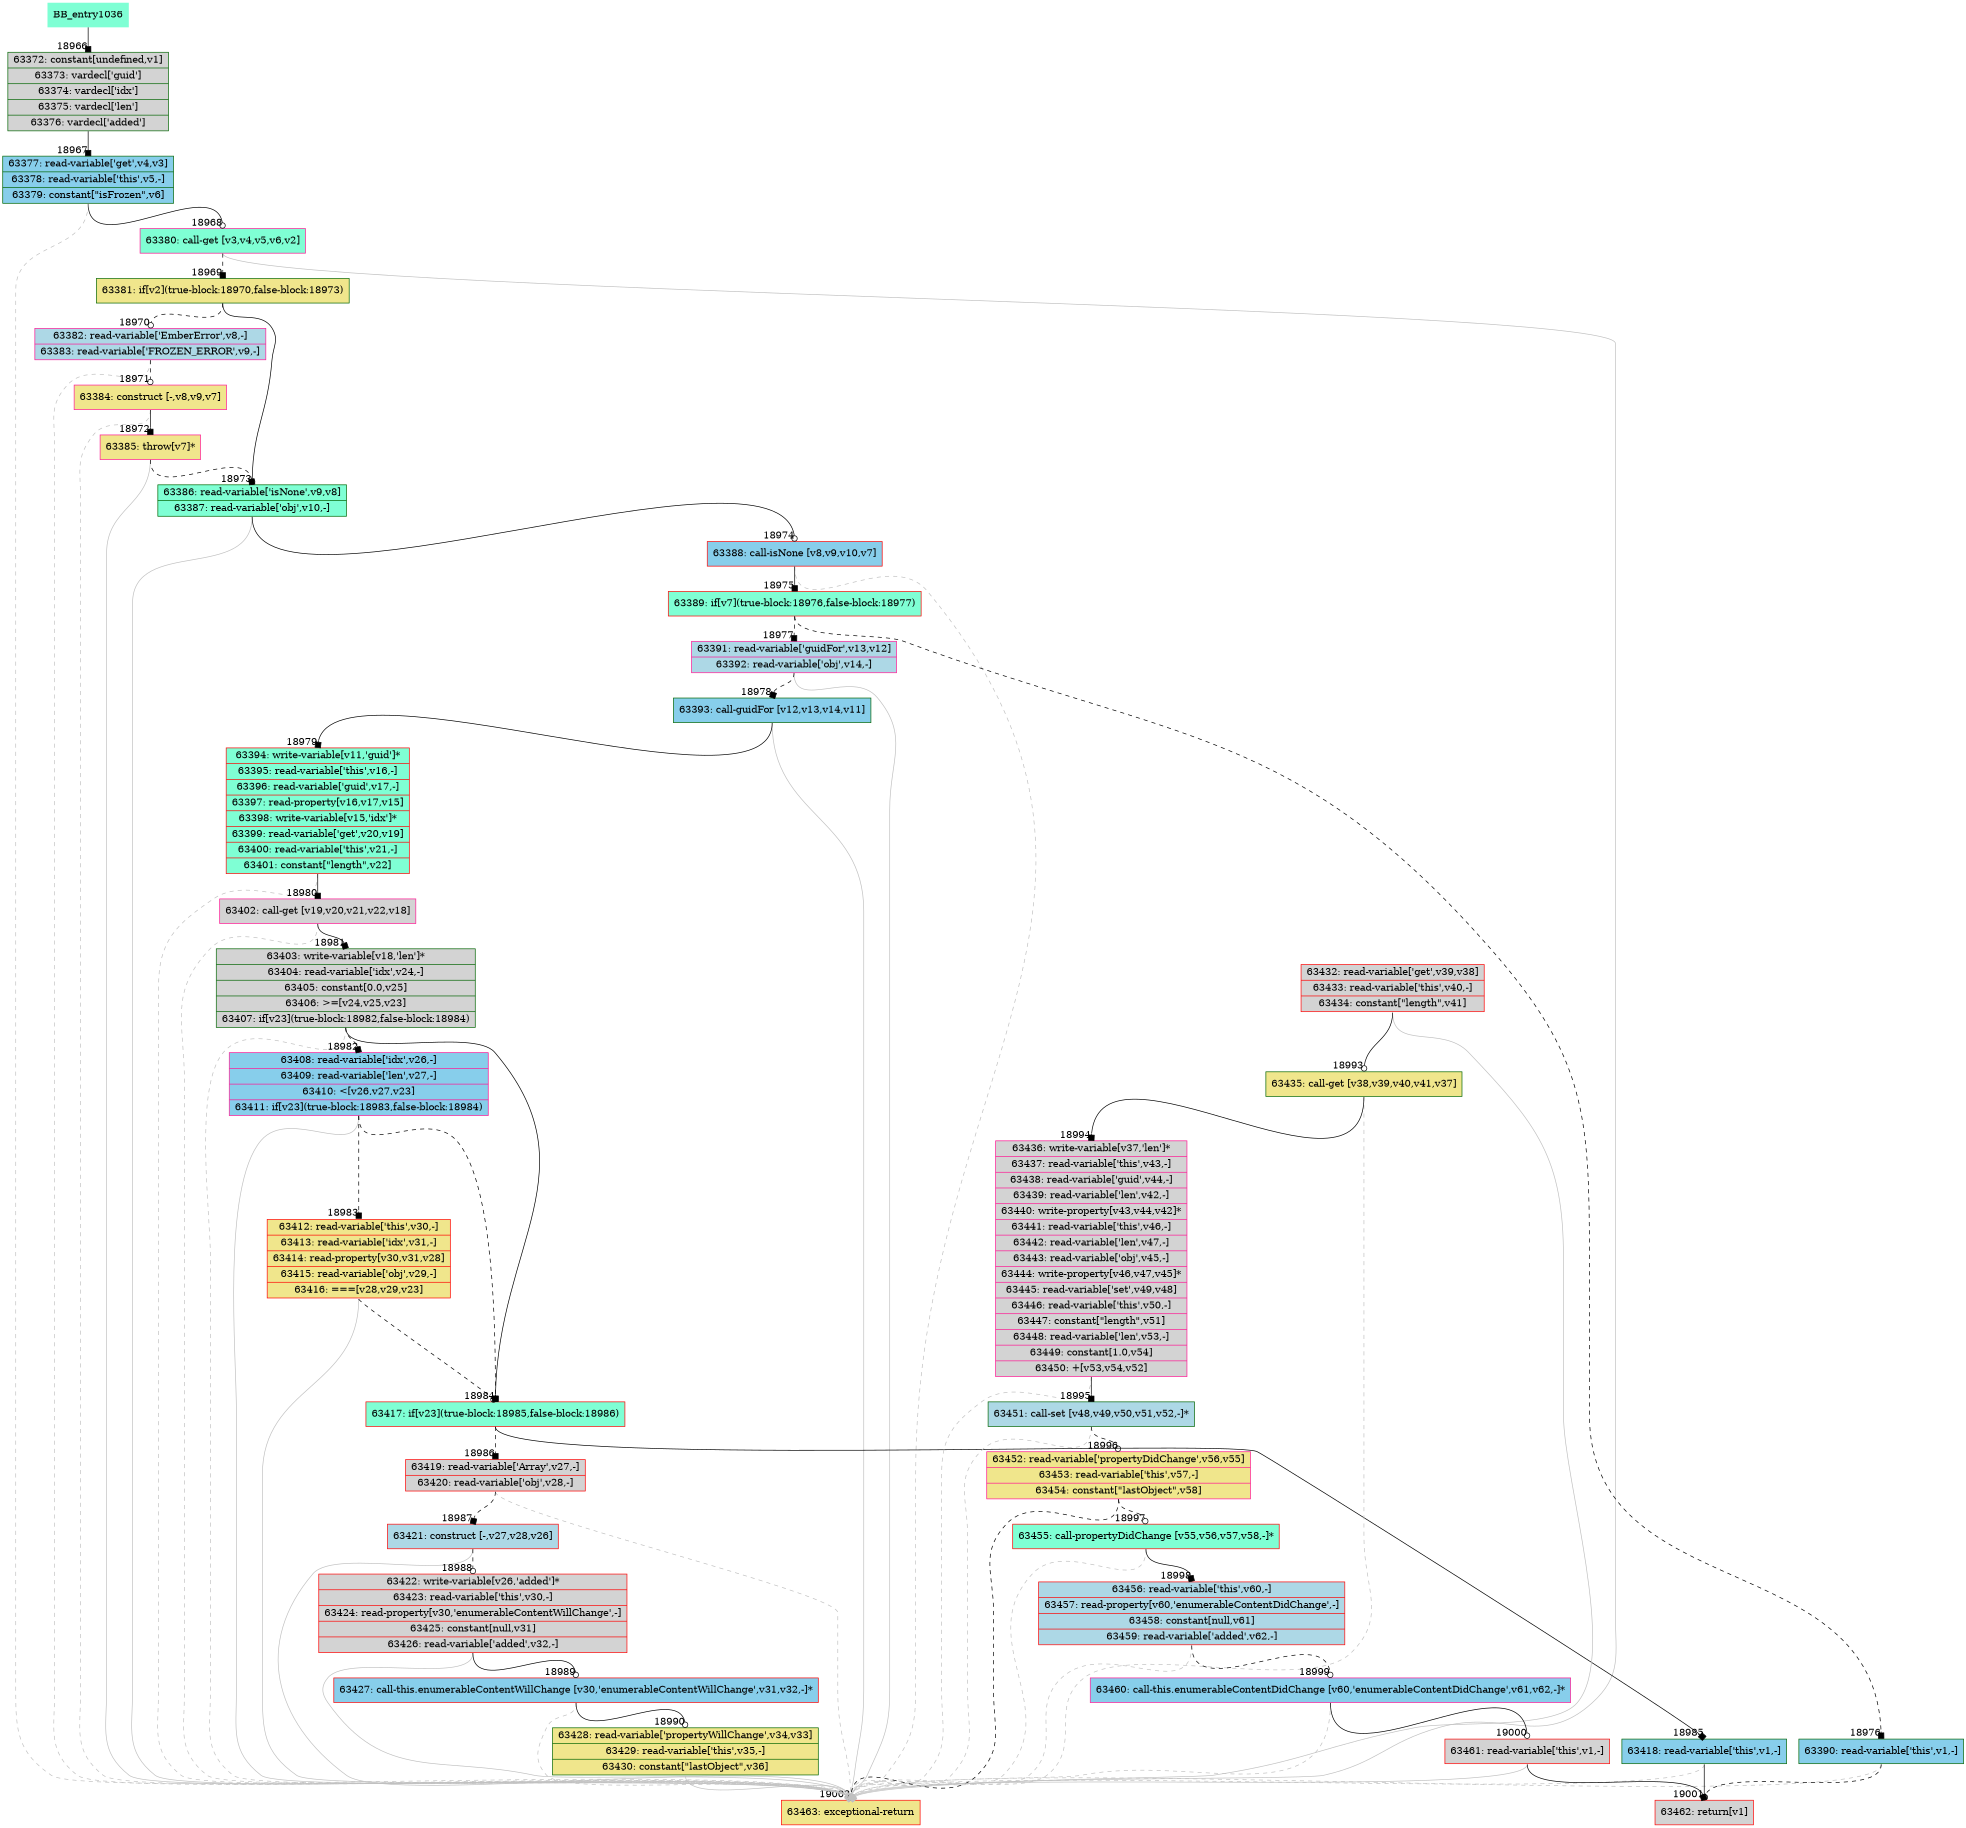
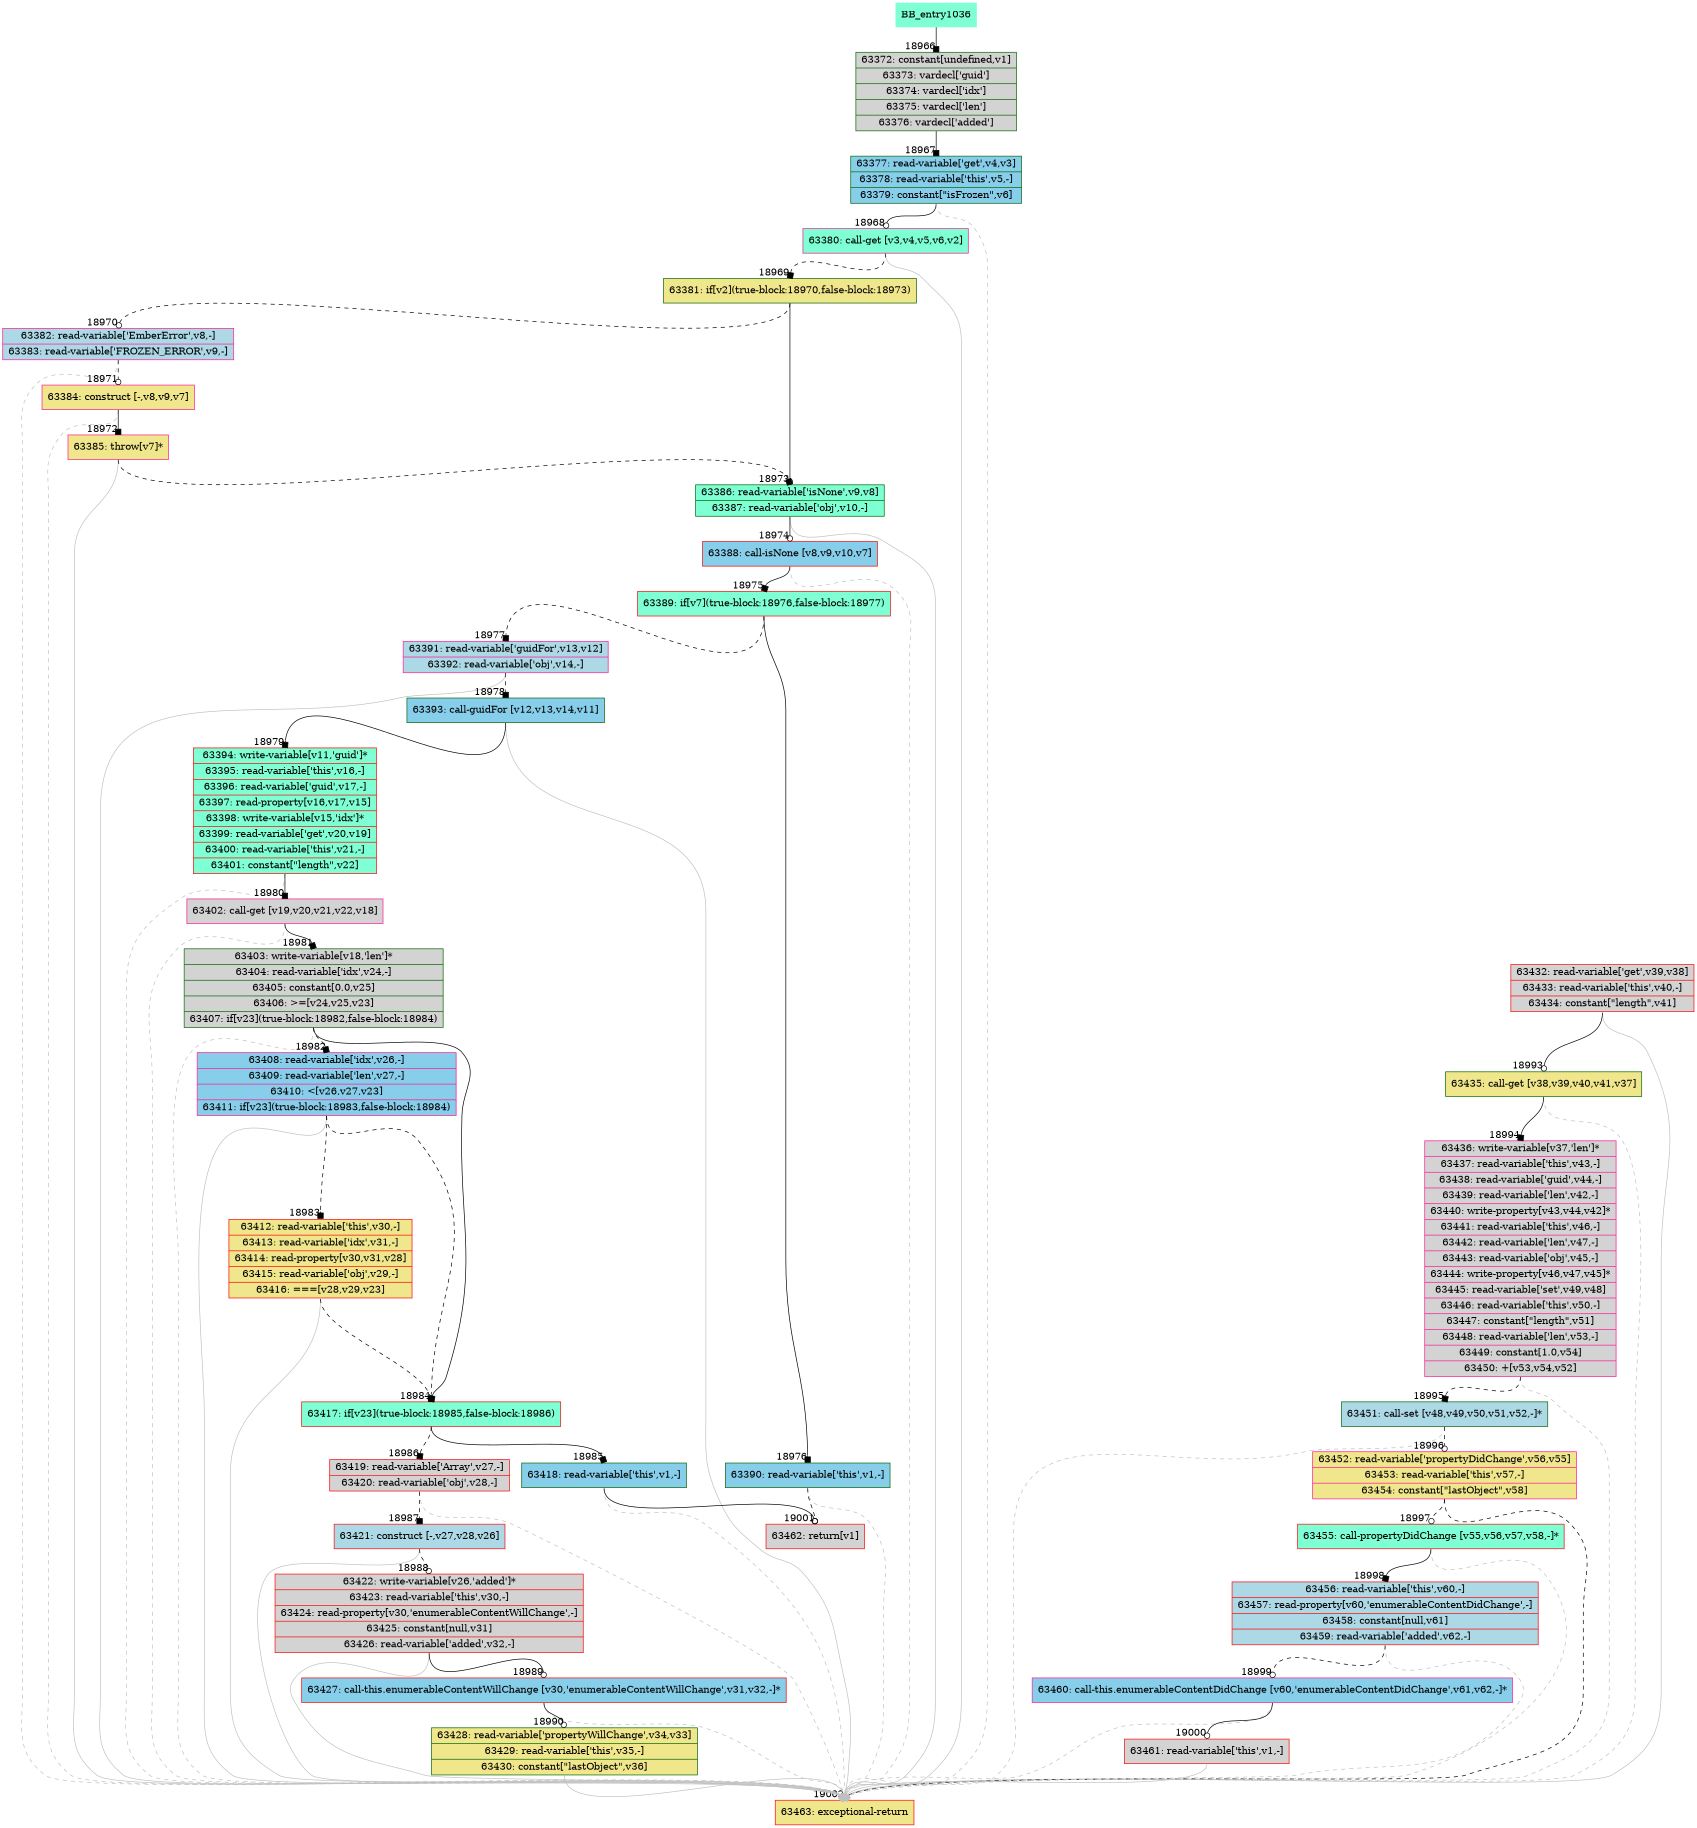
(1539, 1013) -> (786, 1035)
(1091, 1386) -> (1486, 1390)
(1612, 1782) -> none
